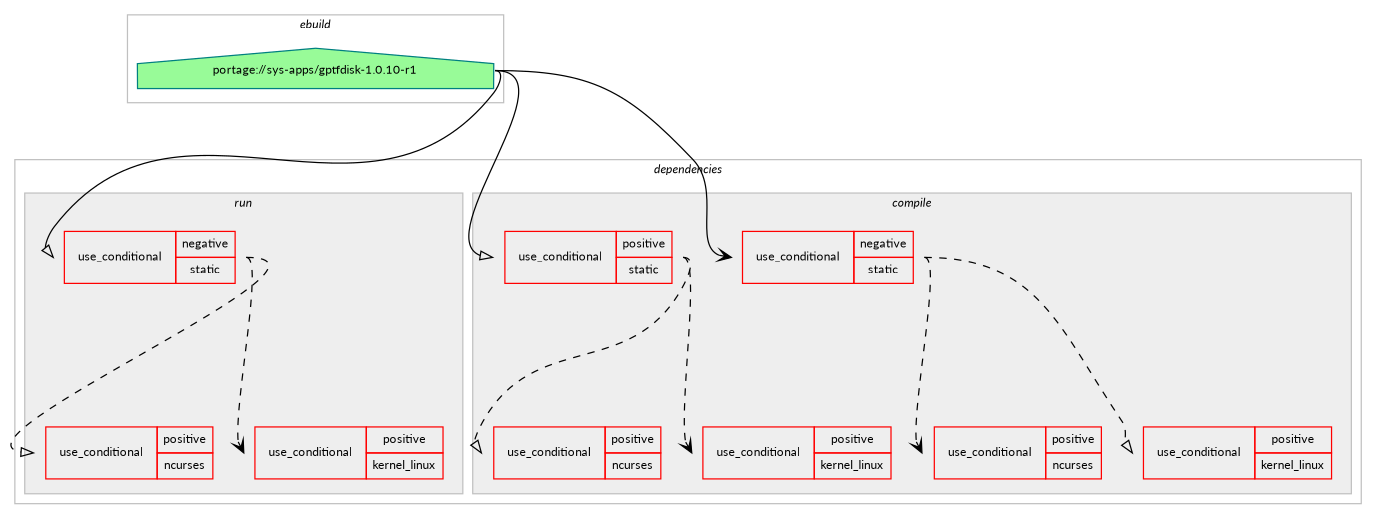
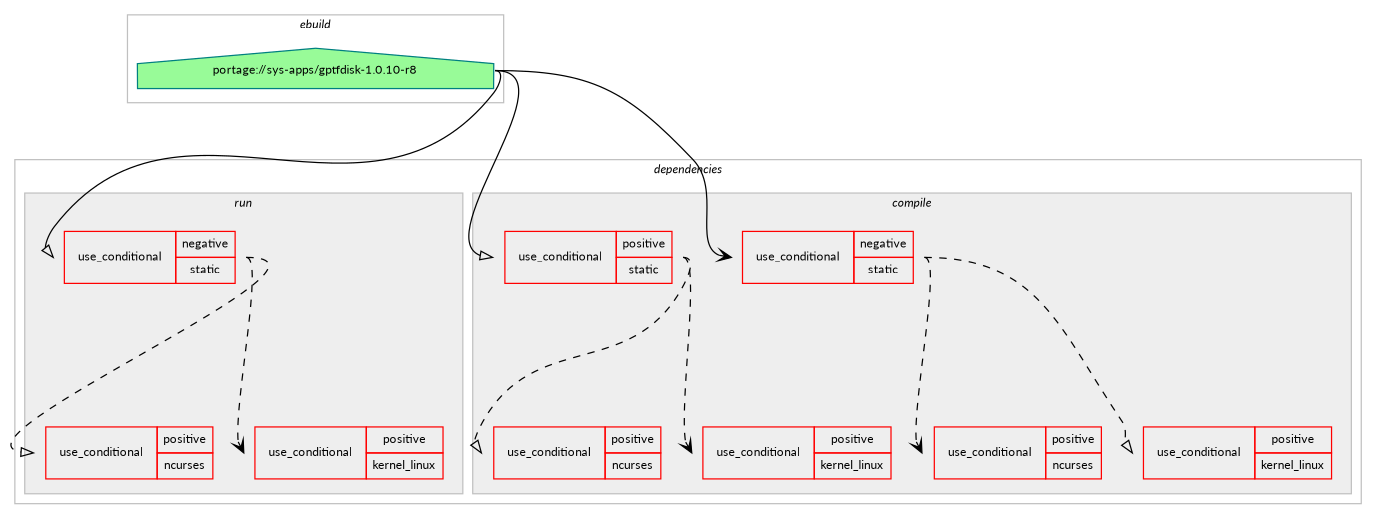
(316, 71) -> (316, 71)
